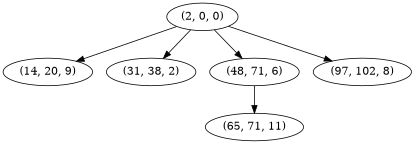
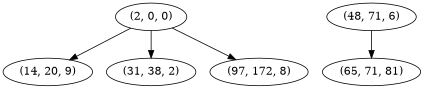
(226, 41) -> none
(362, 72) -> (259, 72)
(254, 127) -> (372, 72)
